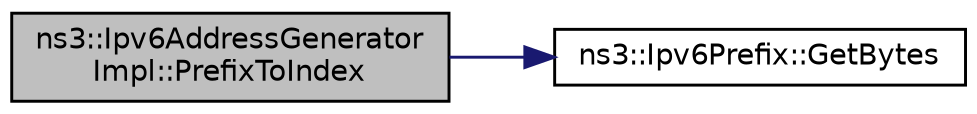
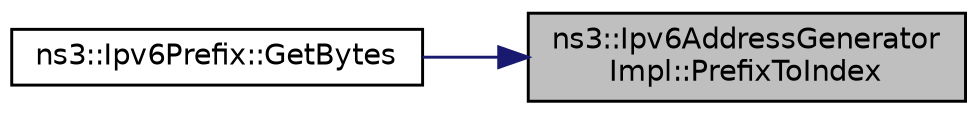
(487, 57) -> (461, 57)
